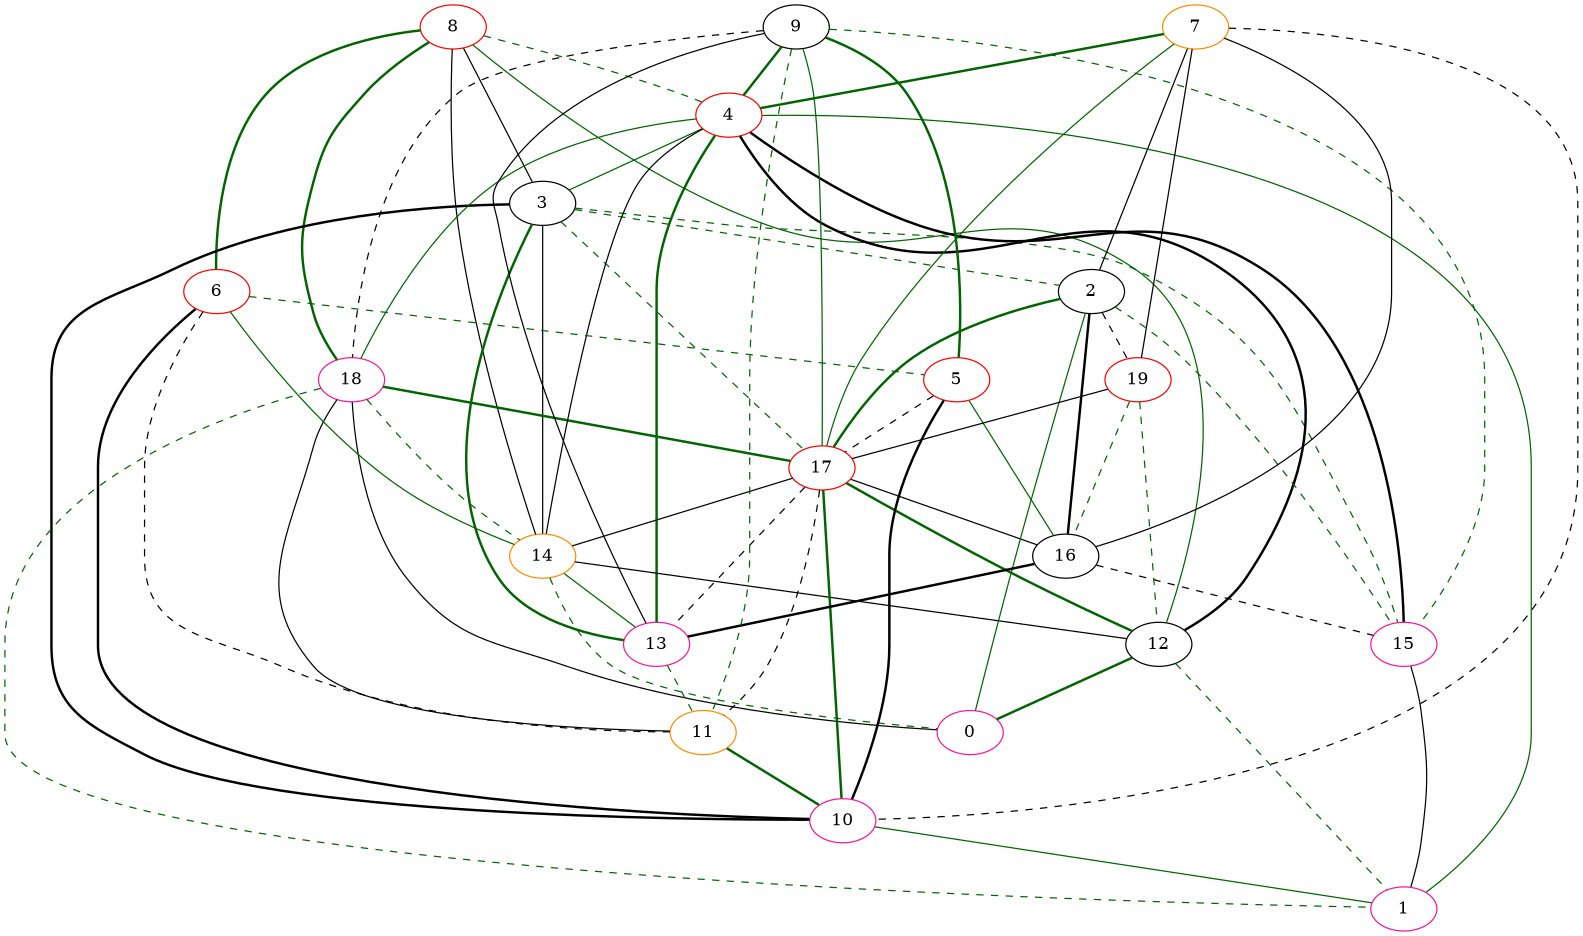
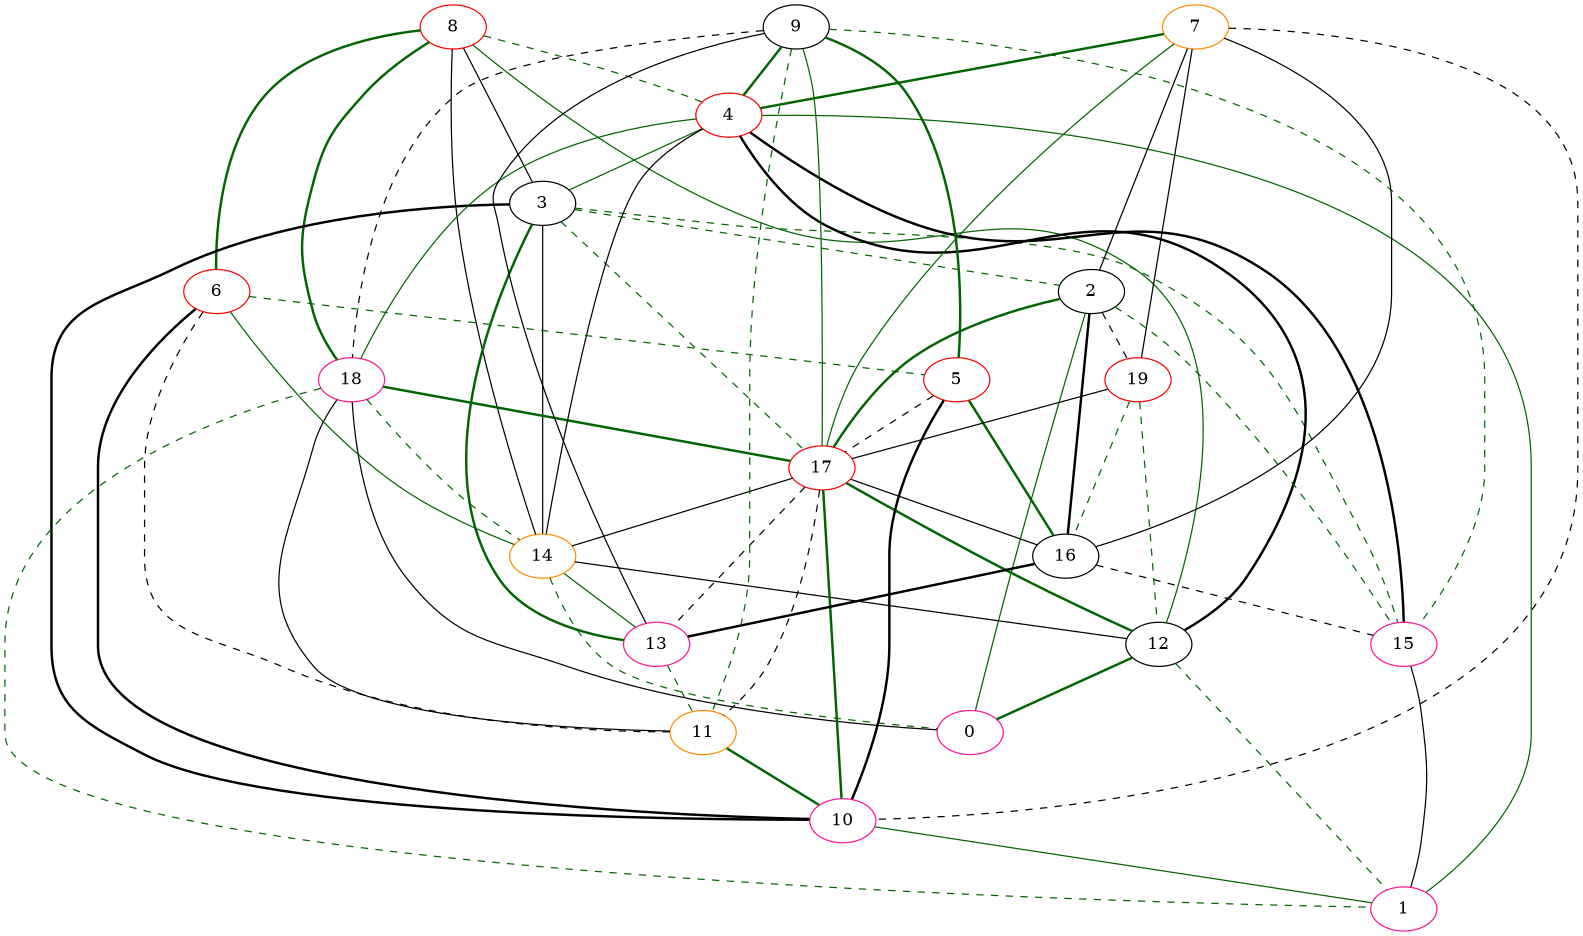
(657, 373) -> none
(1011, 468) -> (1011, 468)
